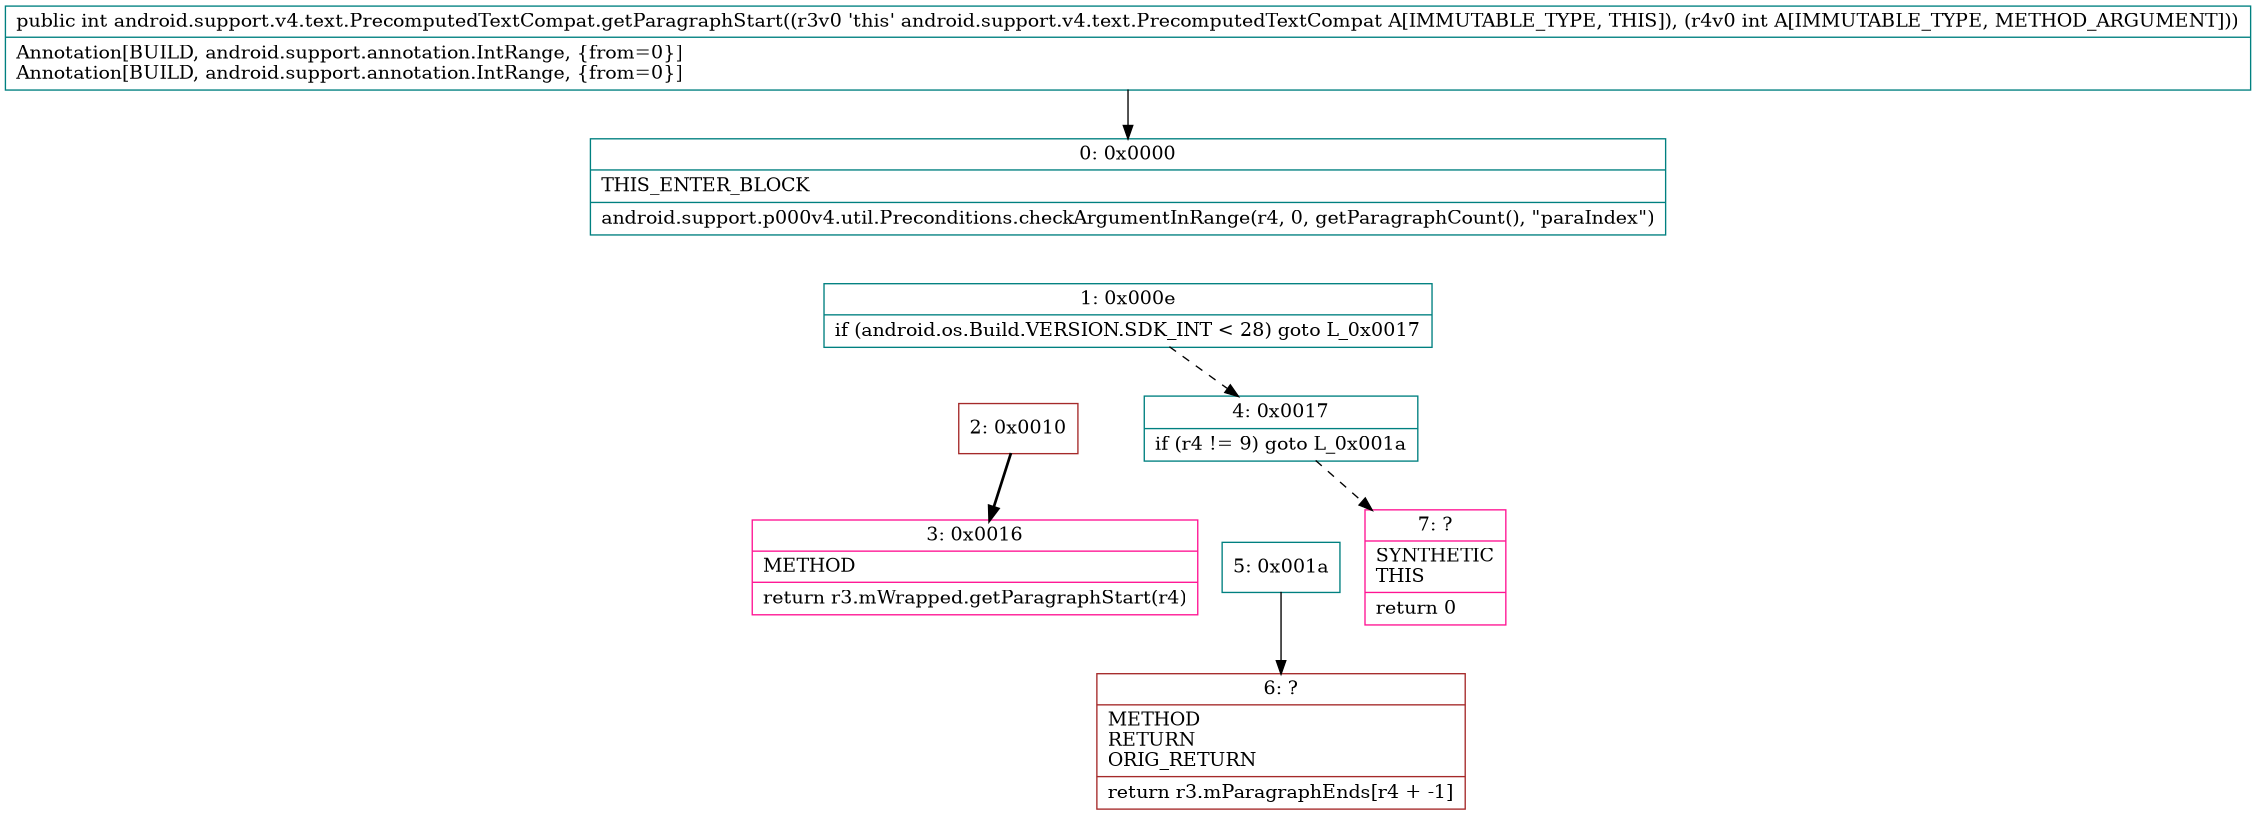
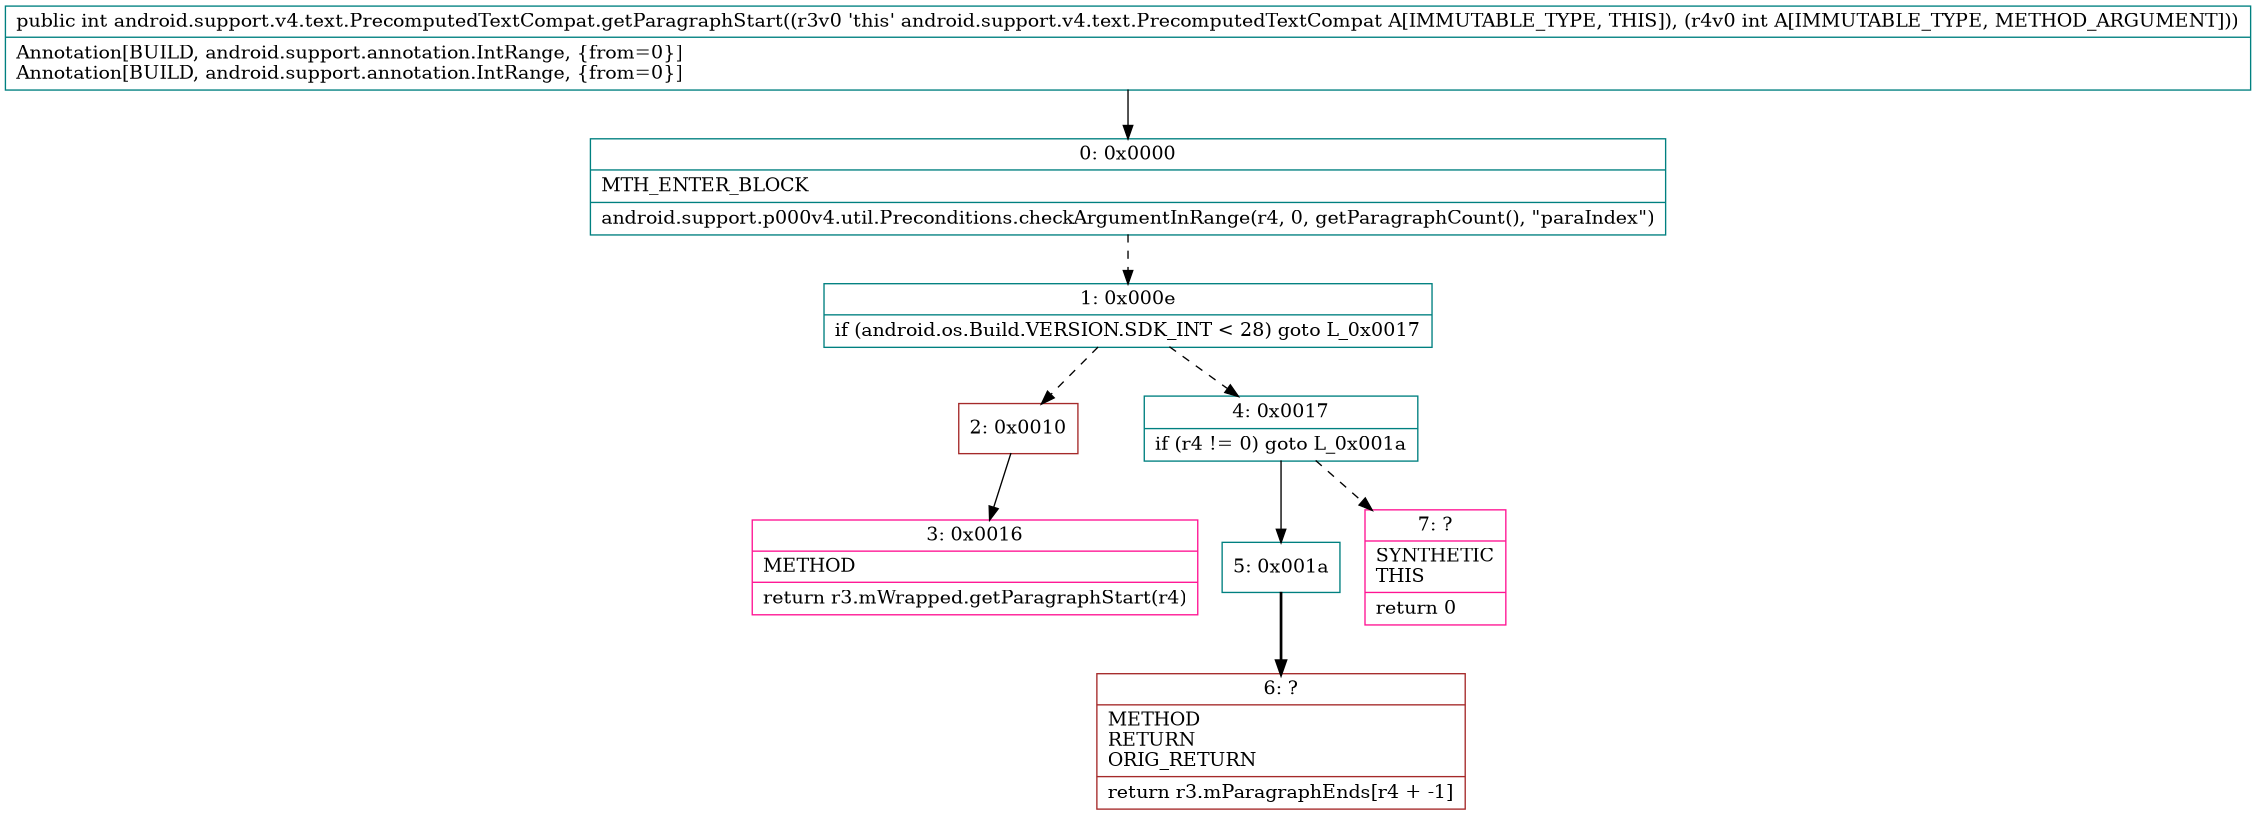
(706, 186) -> (706, 186)
none -> (1128, 252)
none -> (1075, 371)
(1281, 444) -> (1281, 444)
(1002, 480) -> (1002, 480)
none -> (1281, 495)
(1281, 626) -> (1281, 626)
